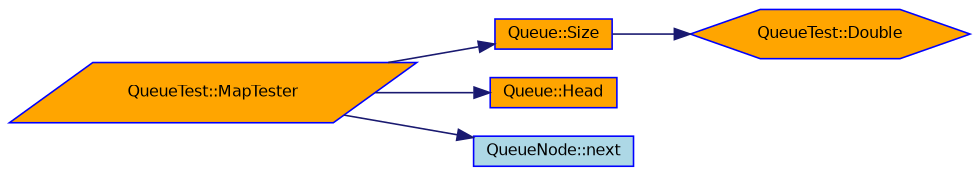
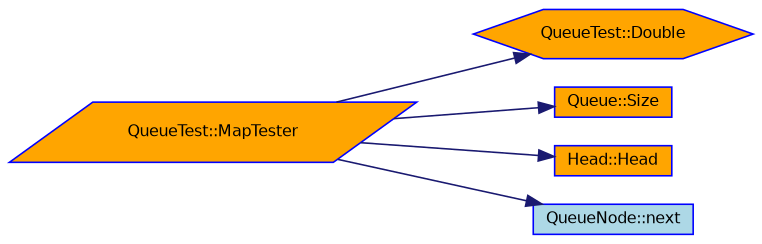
(643, 34) -> (426, 80)
(554, 93) -> (613, 161)
